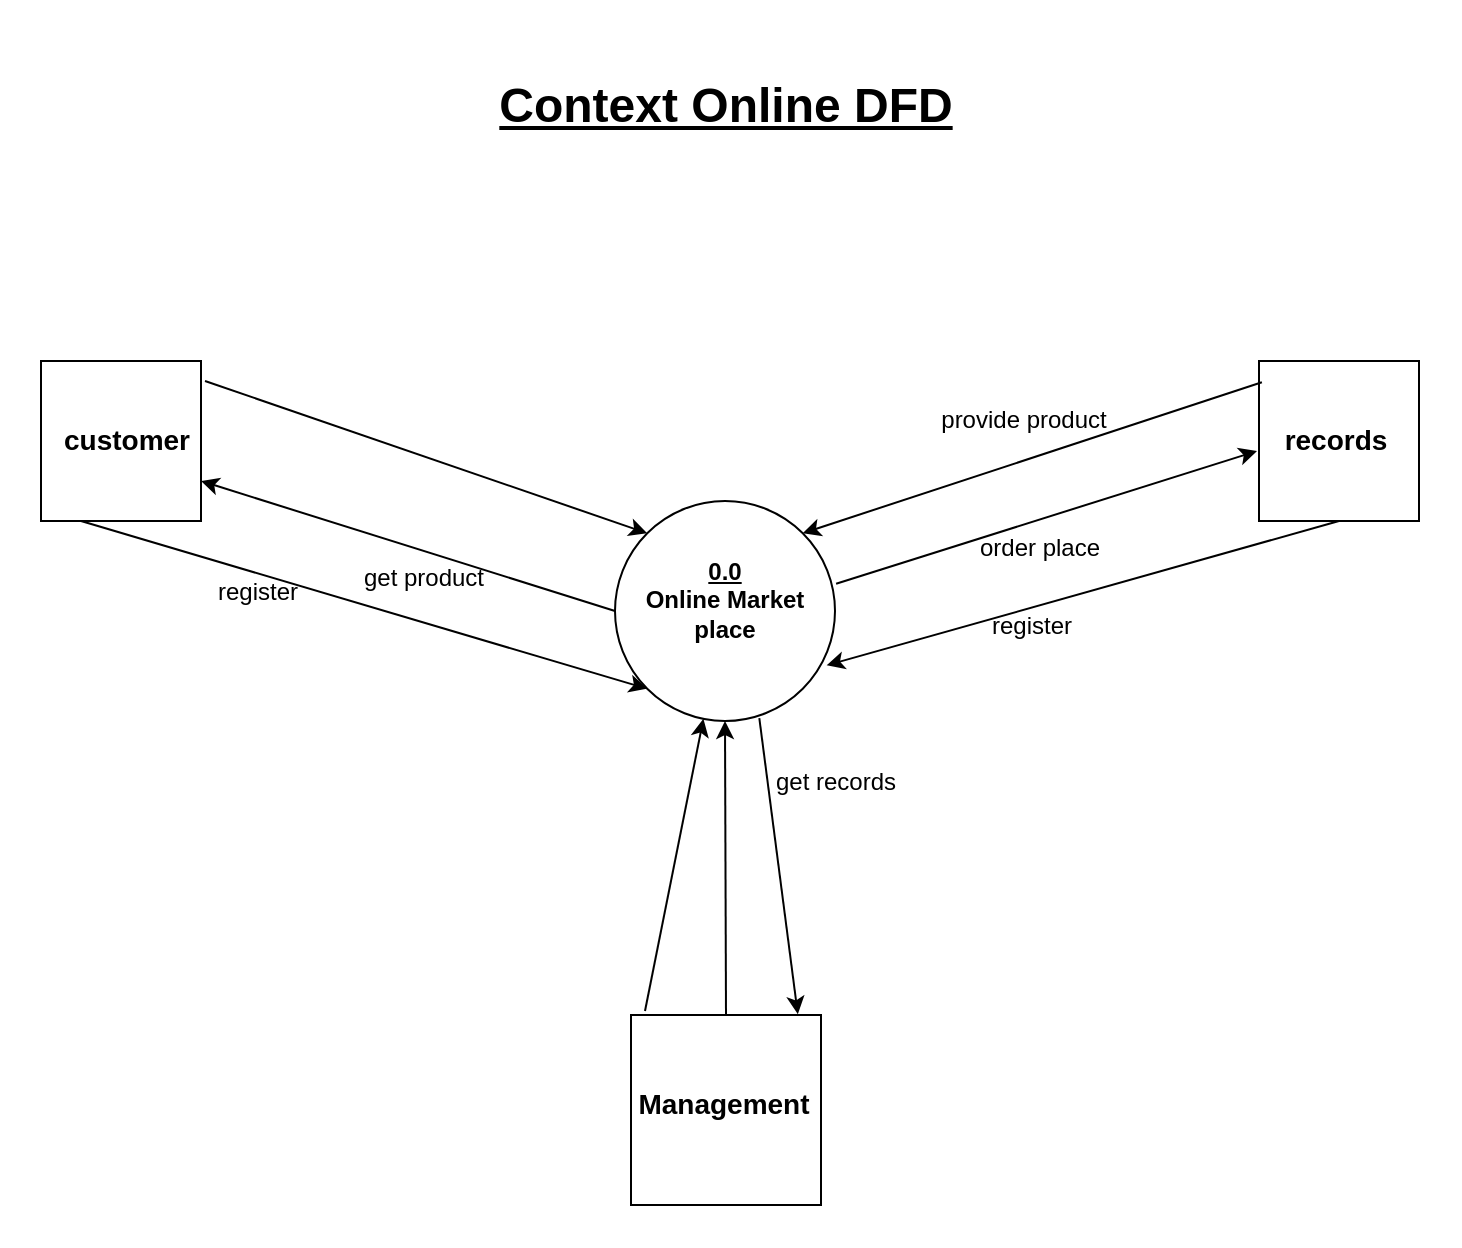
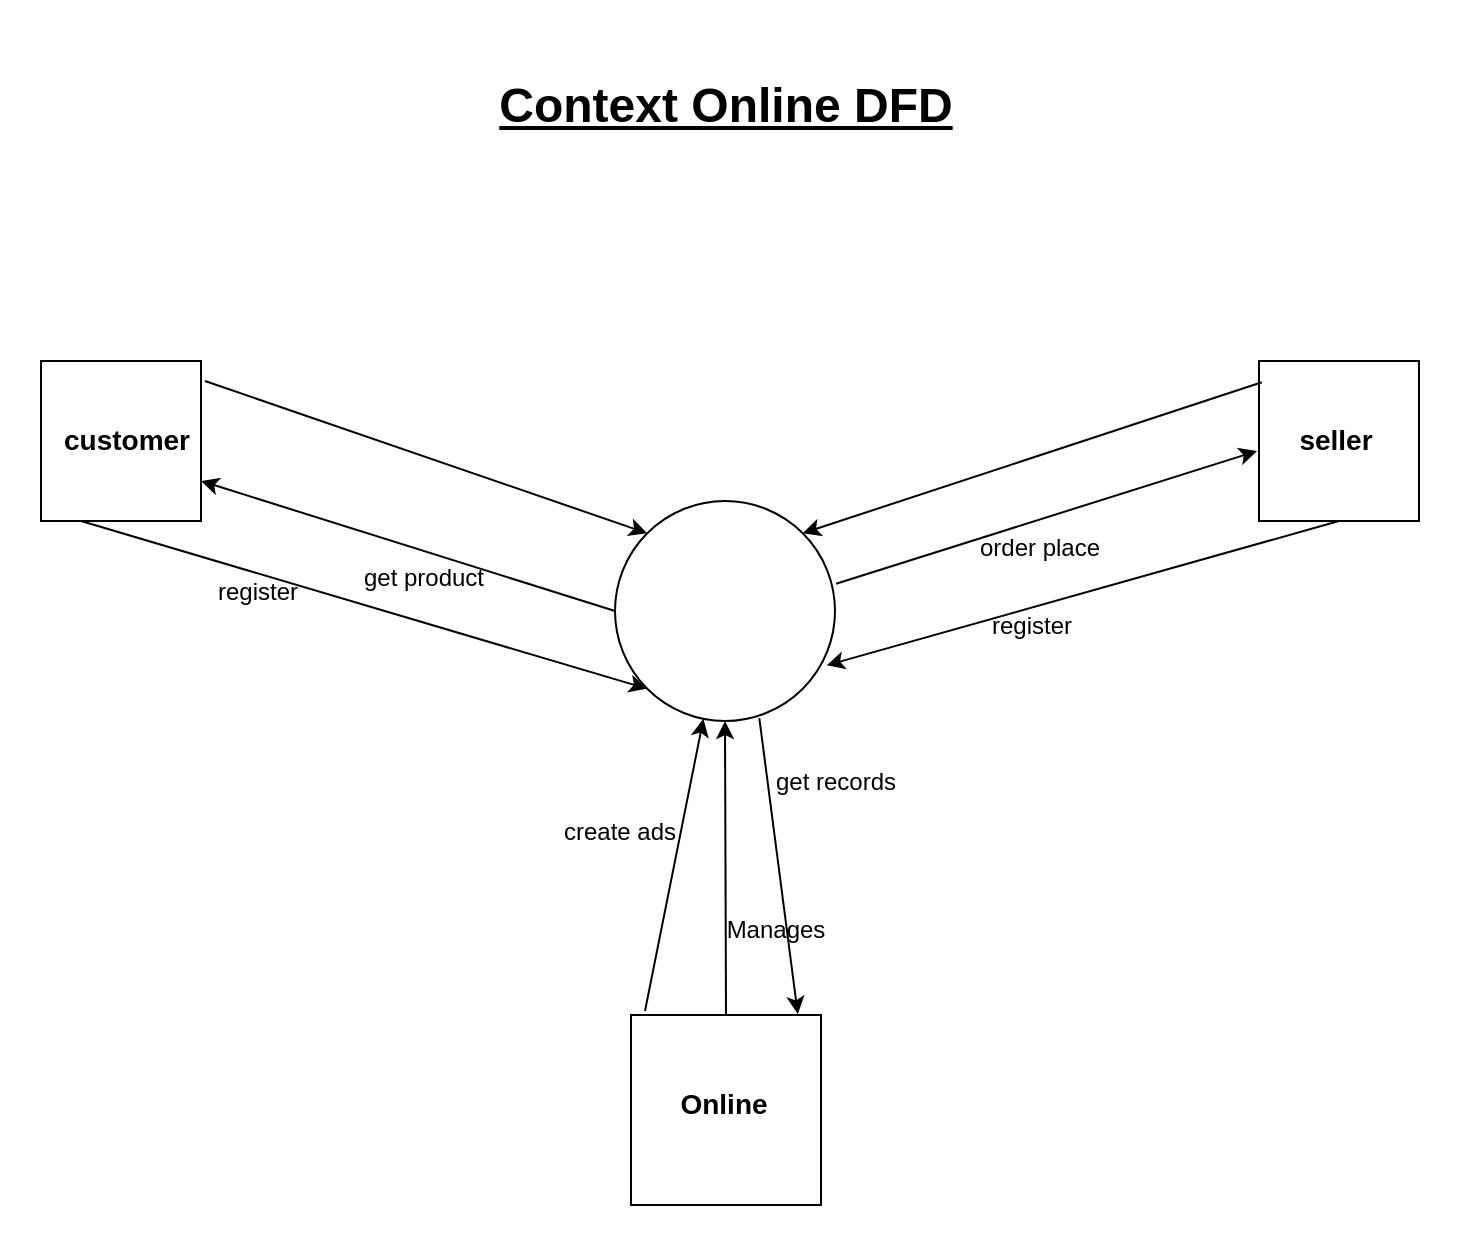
(1025, 421) -> none
(1337, 441) -> (1337, 441)
(725, 601) -> none
none -> (621, 833)
none -> (777, 931)
(725, 1105) -> (725, 1105)
